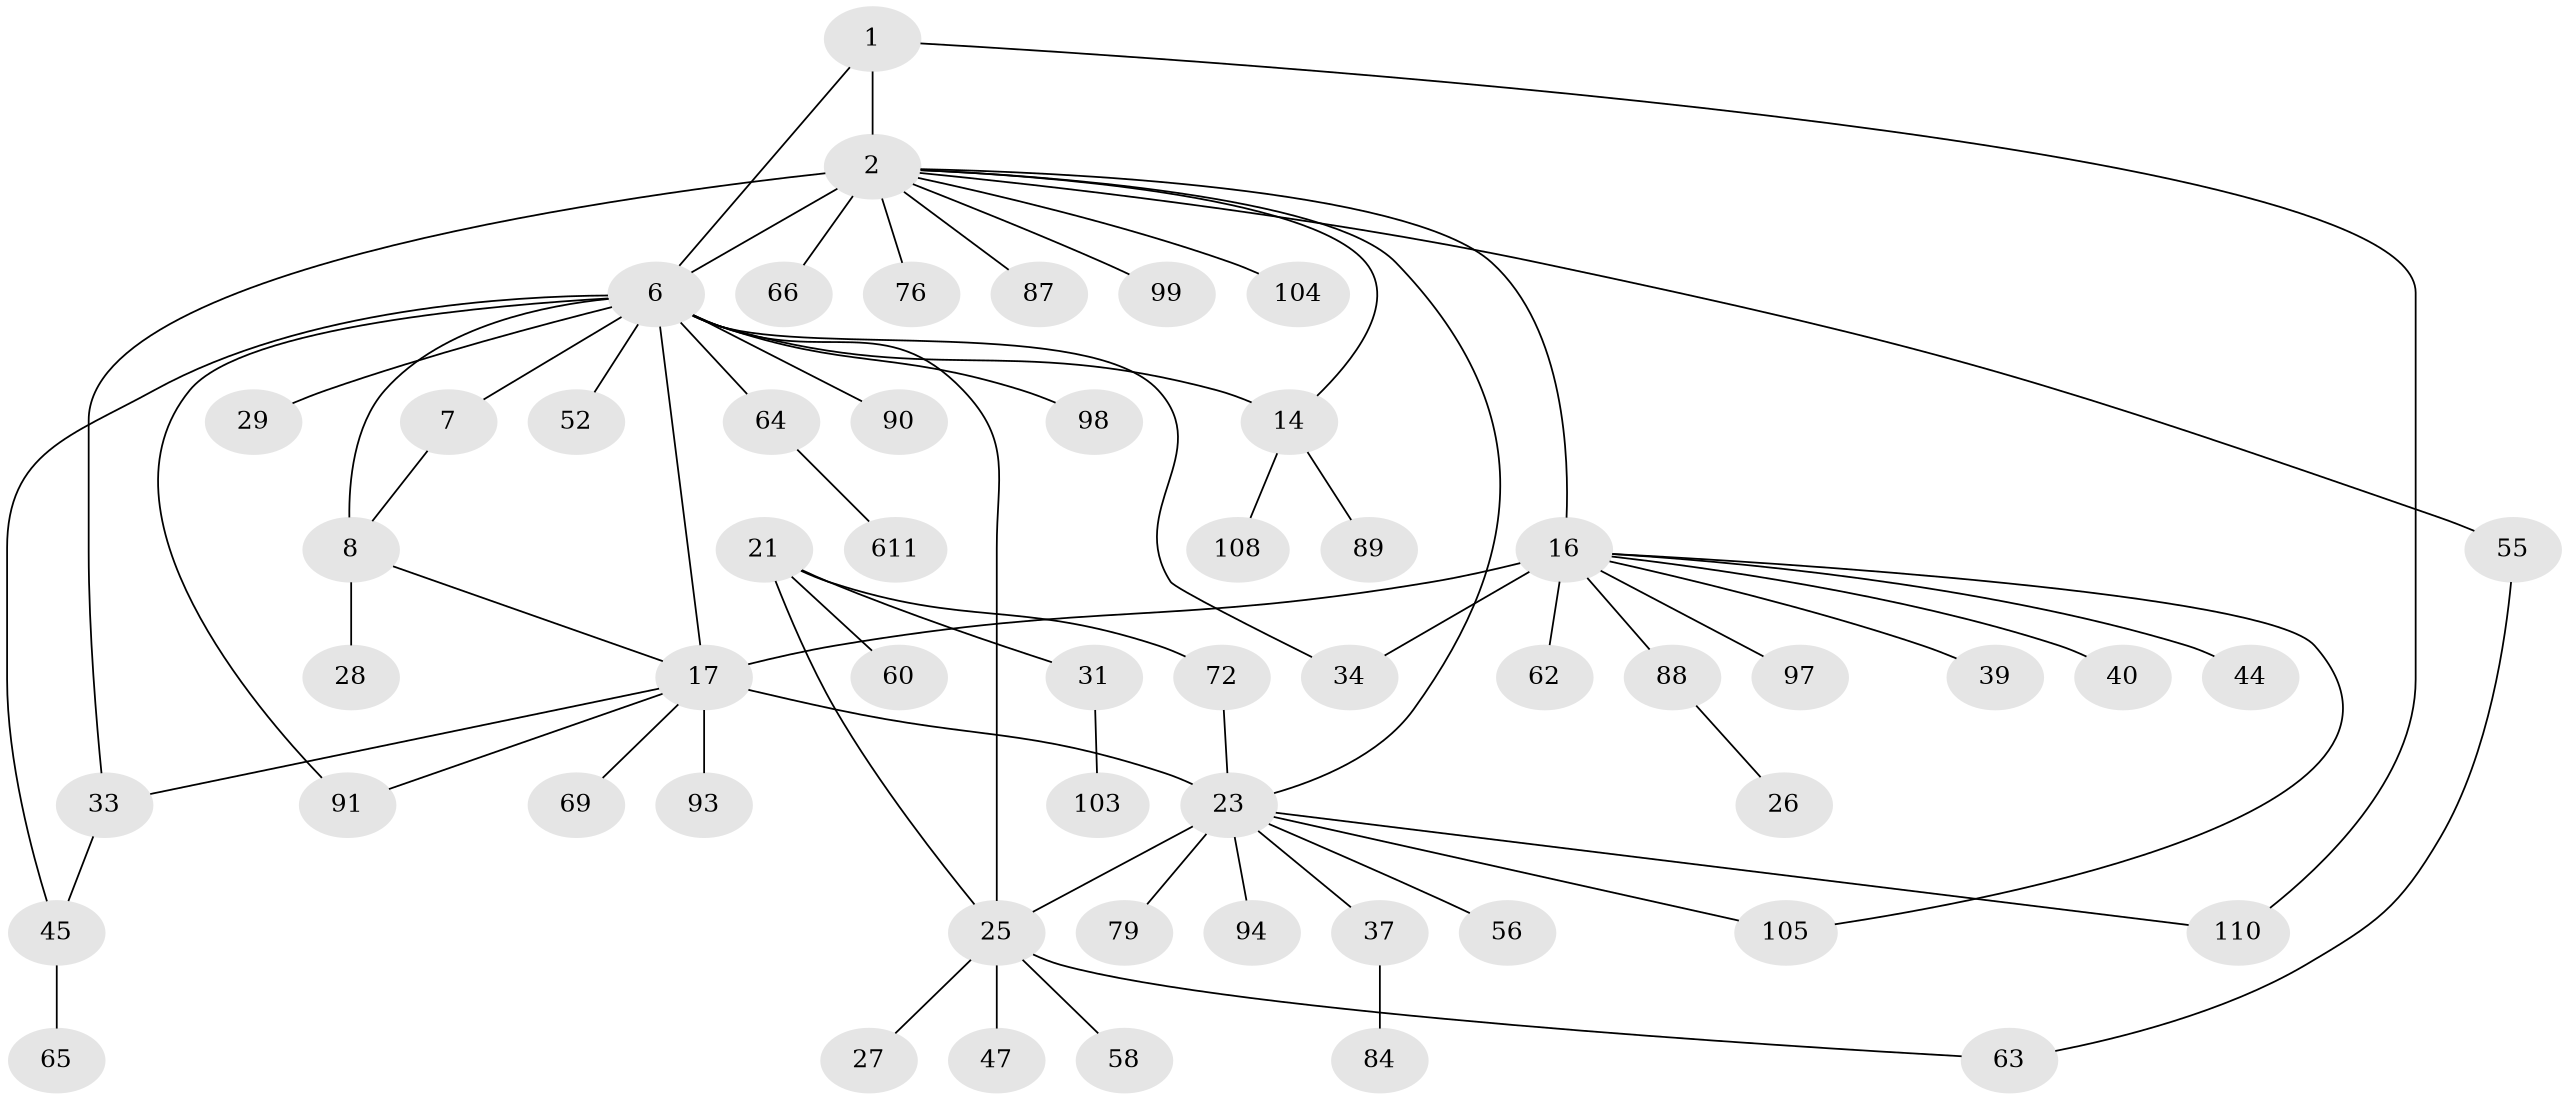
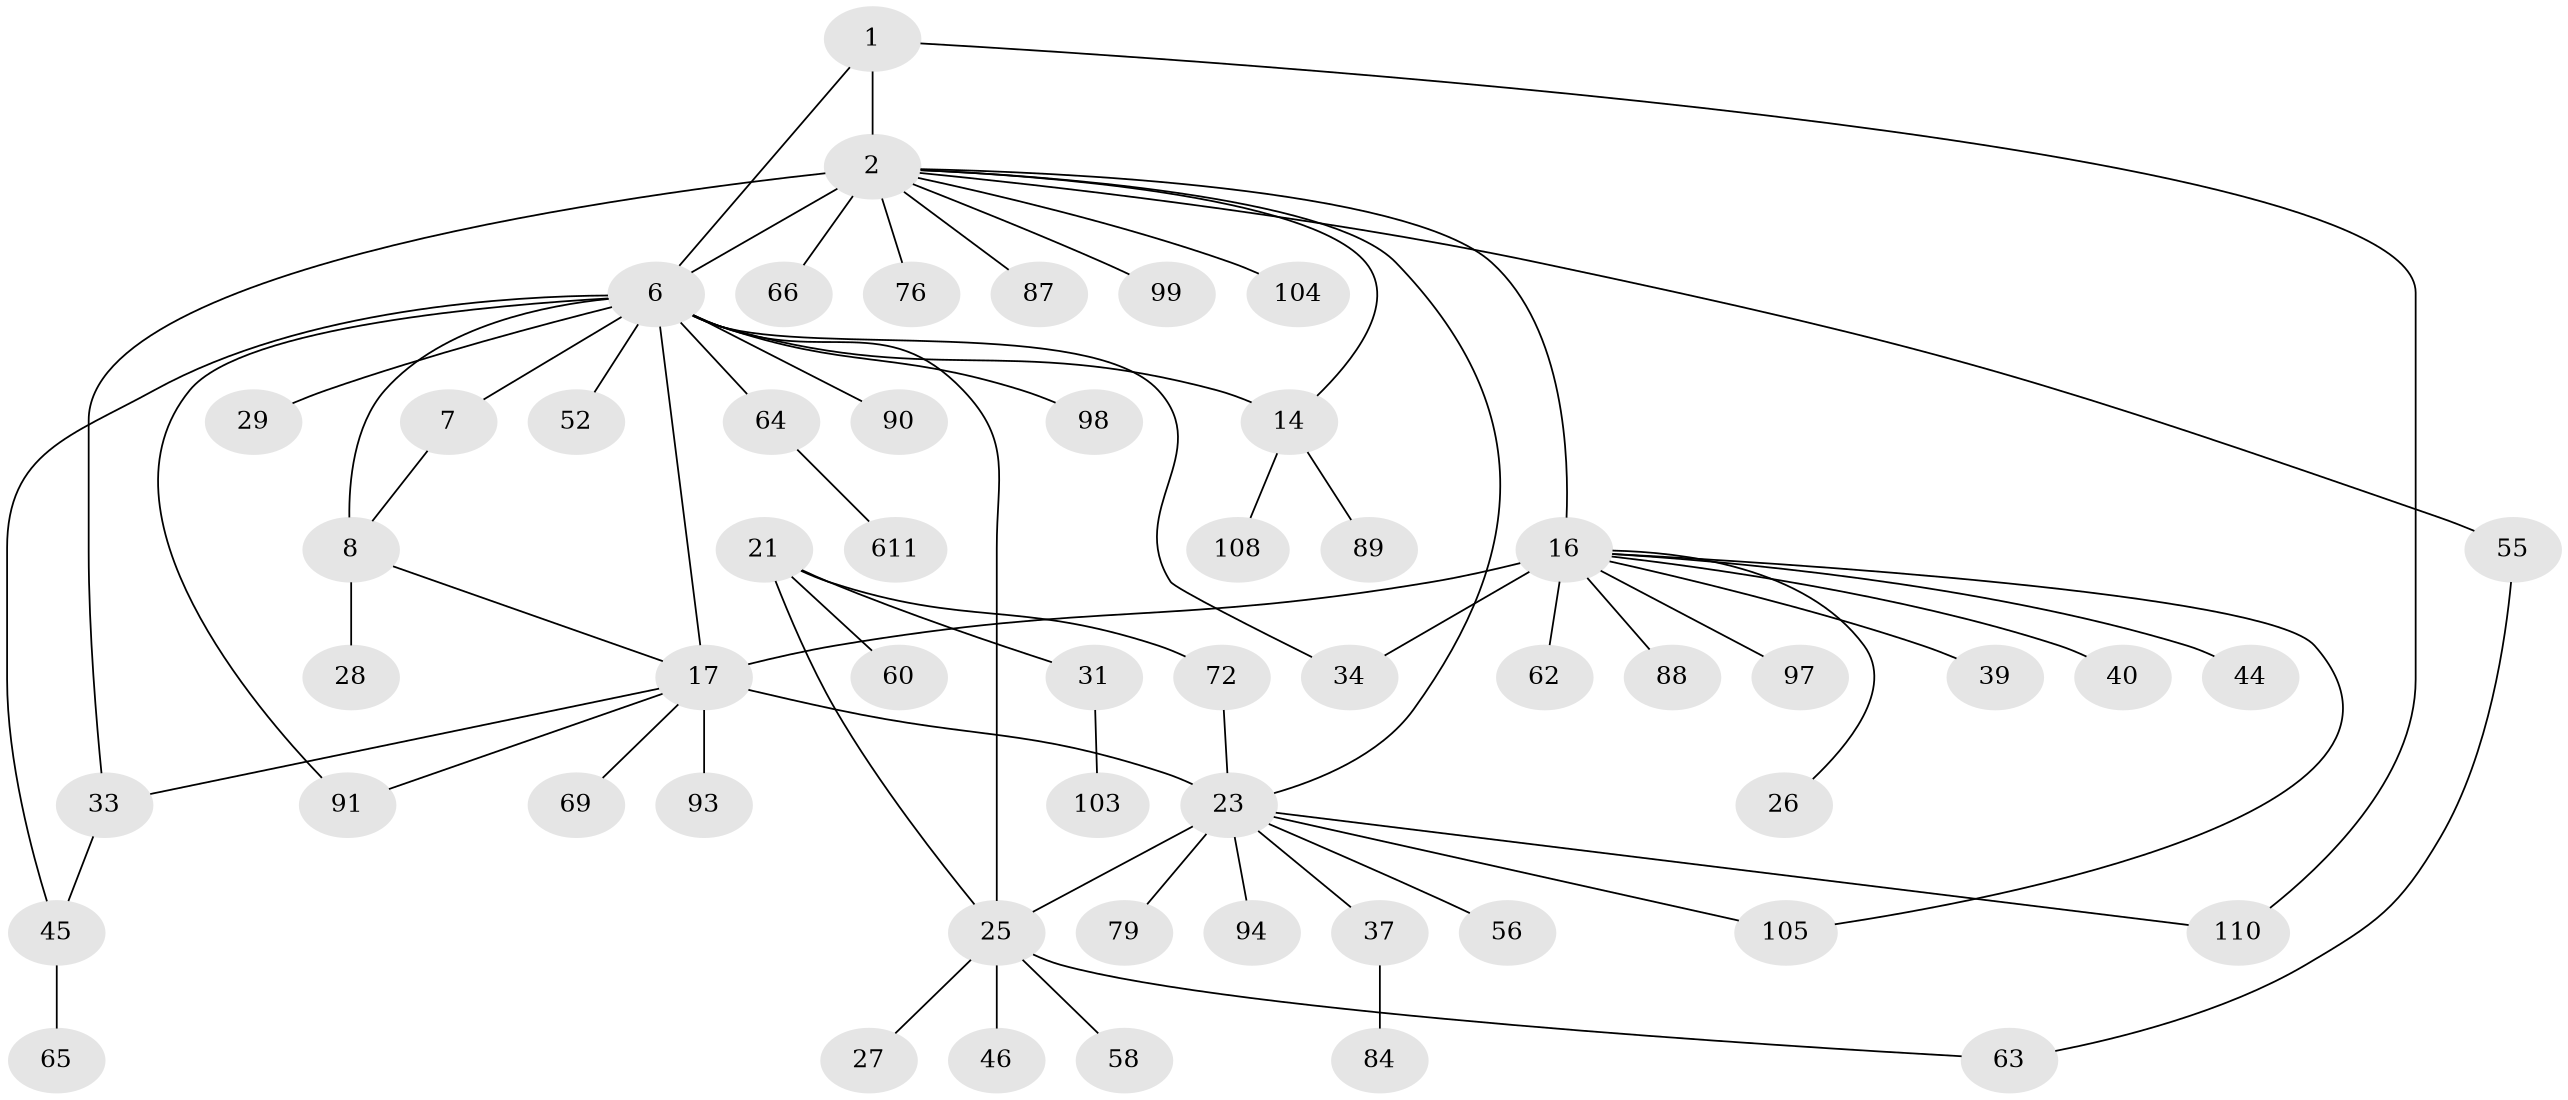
(1728, 741) -> (1811, 598)
(997, 1061) -> (997, 1061)
